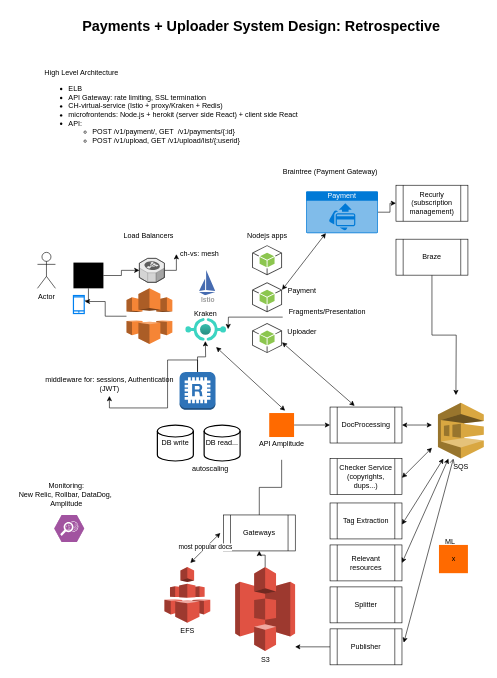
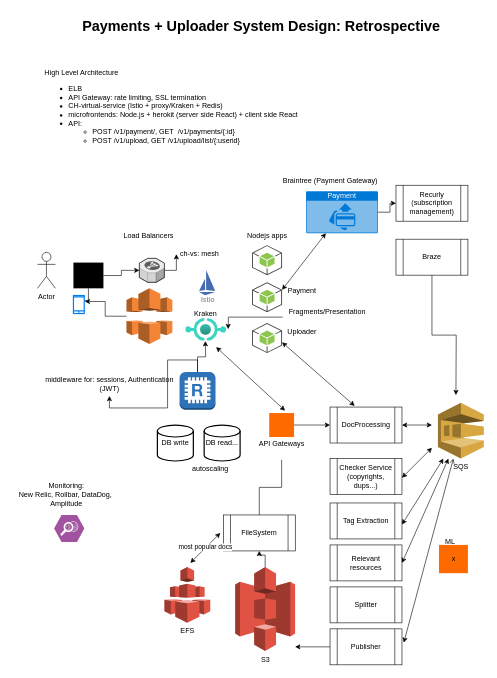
(330, 172) -> (330, 181)
(282, 448) -> (282, 448)
(260, 533) -> (260, 533)
